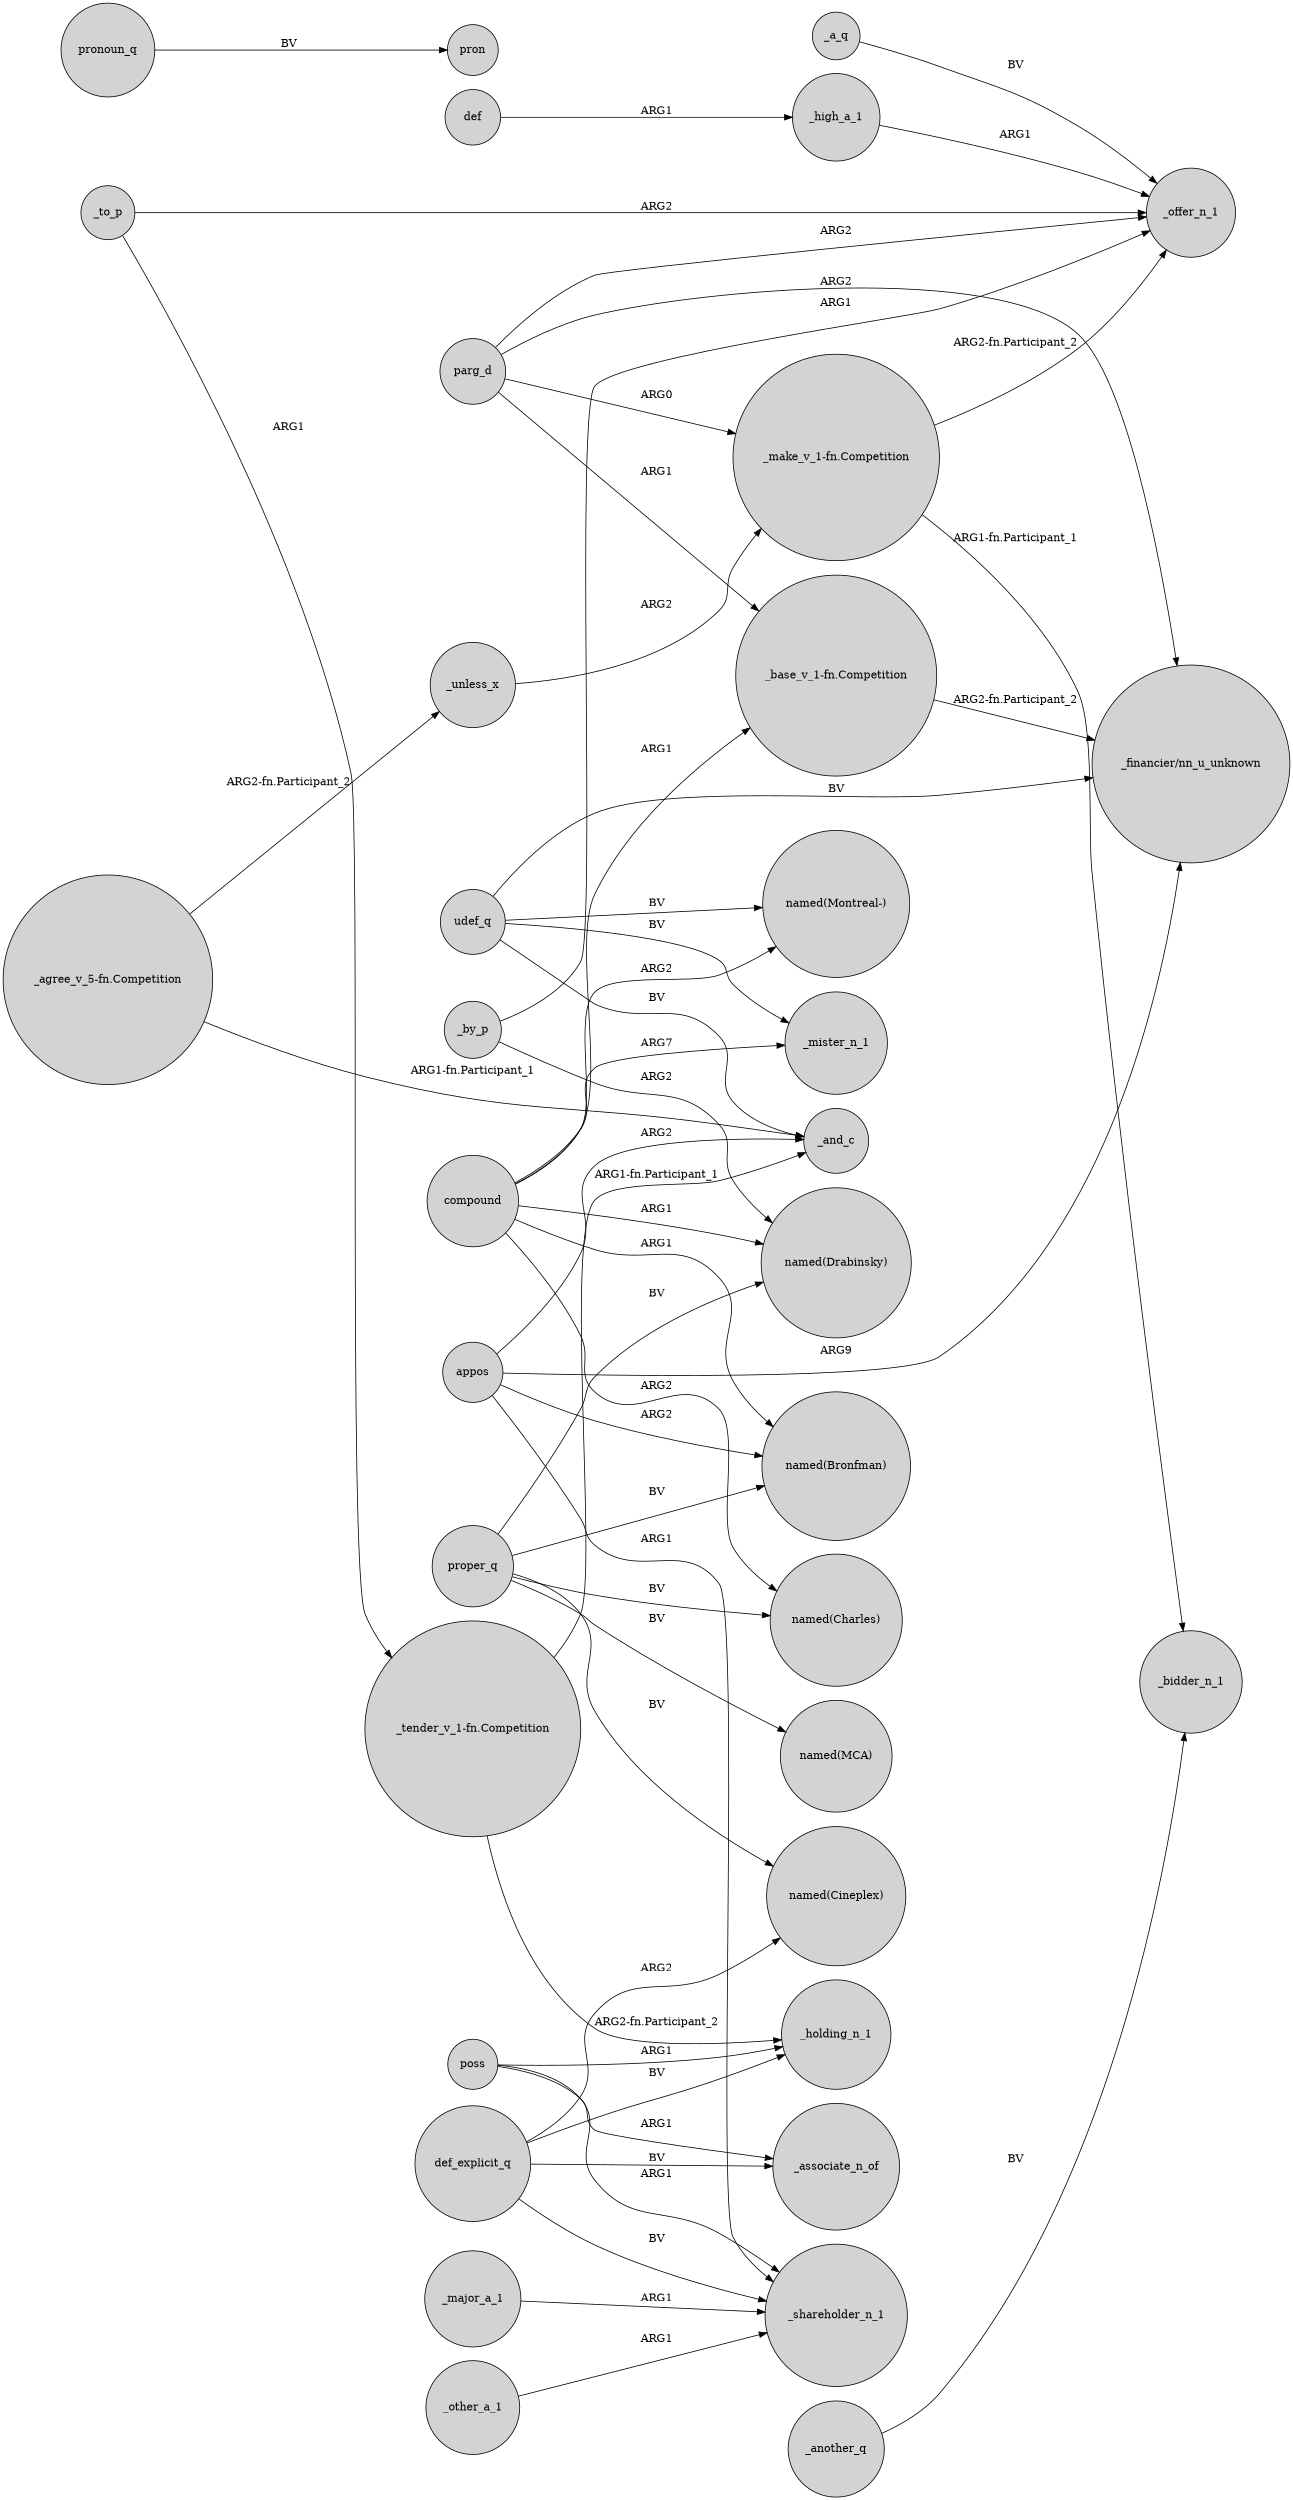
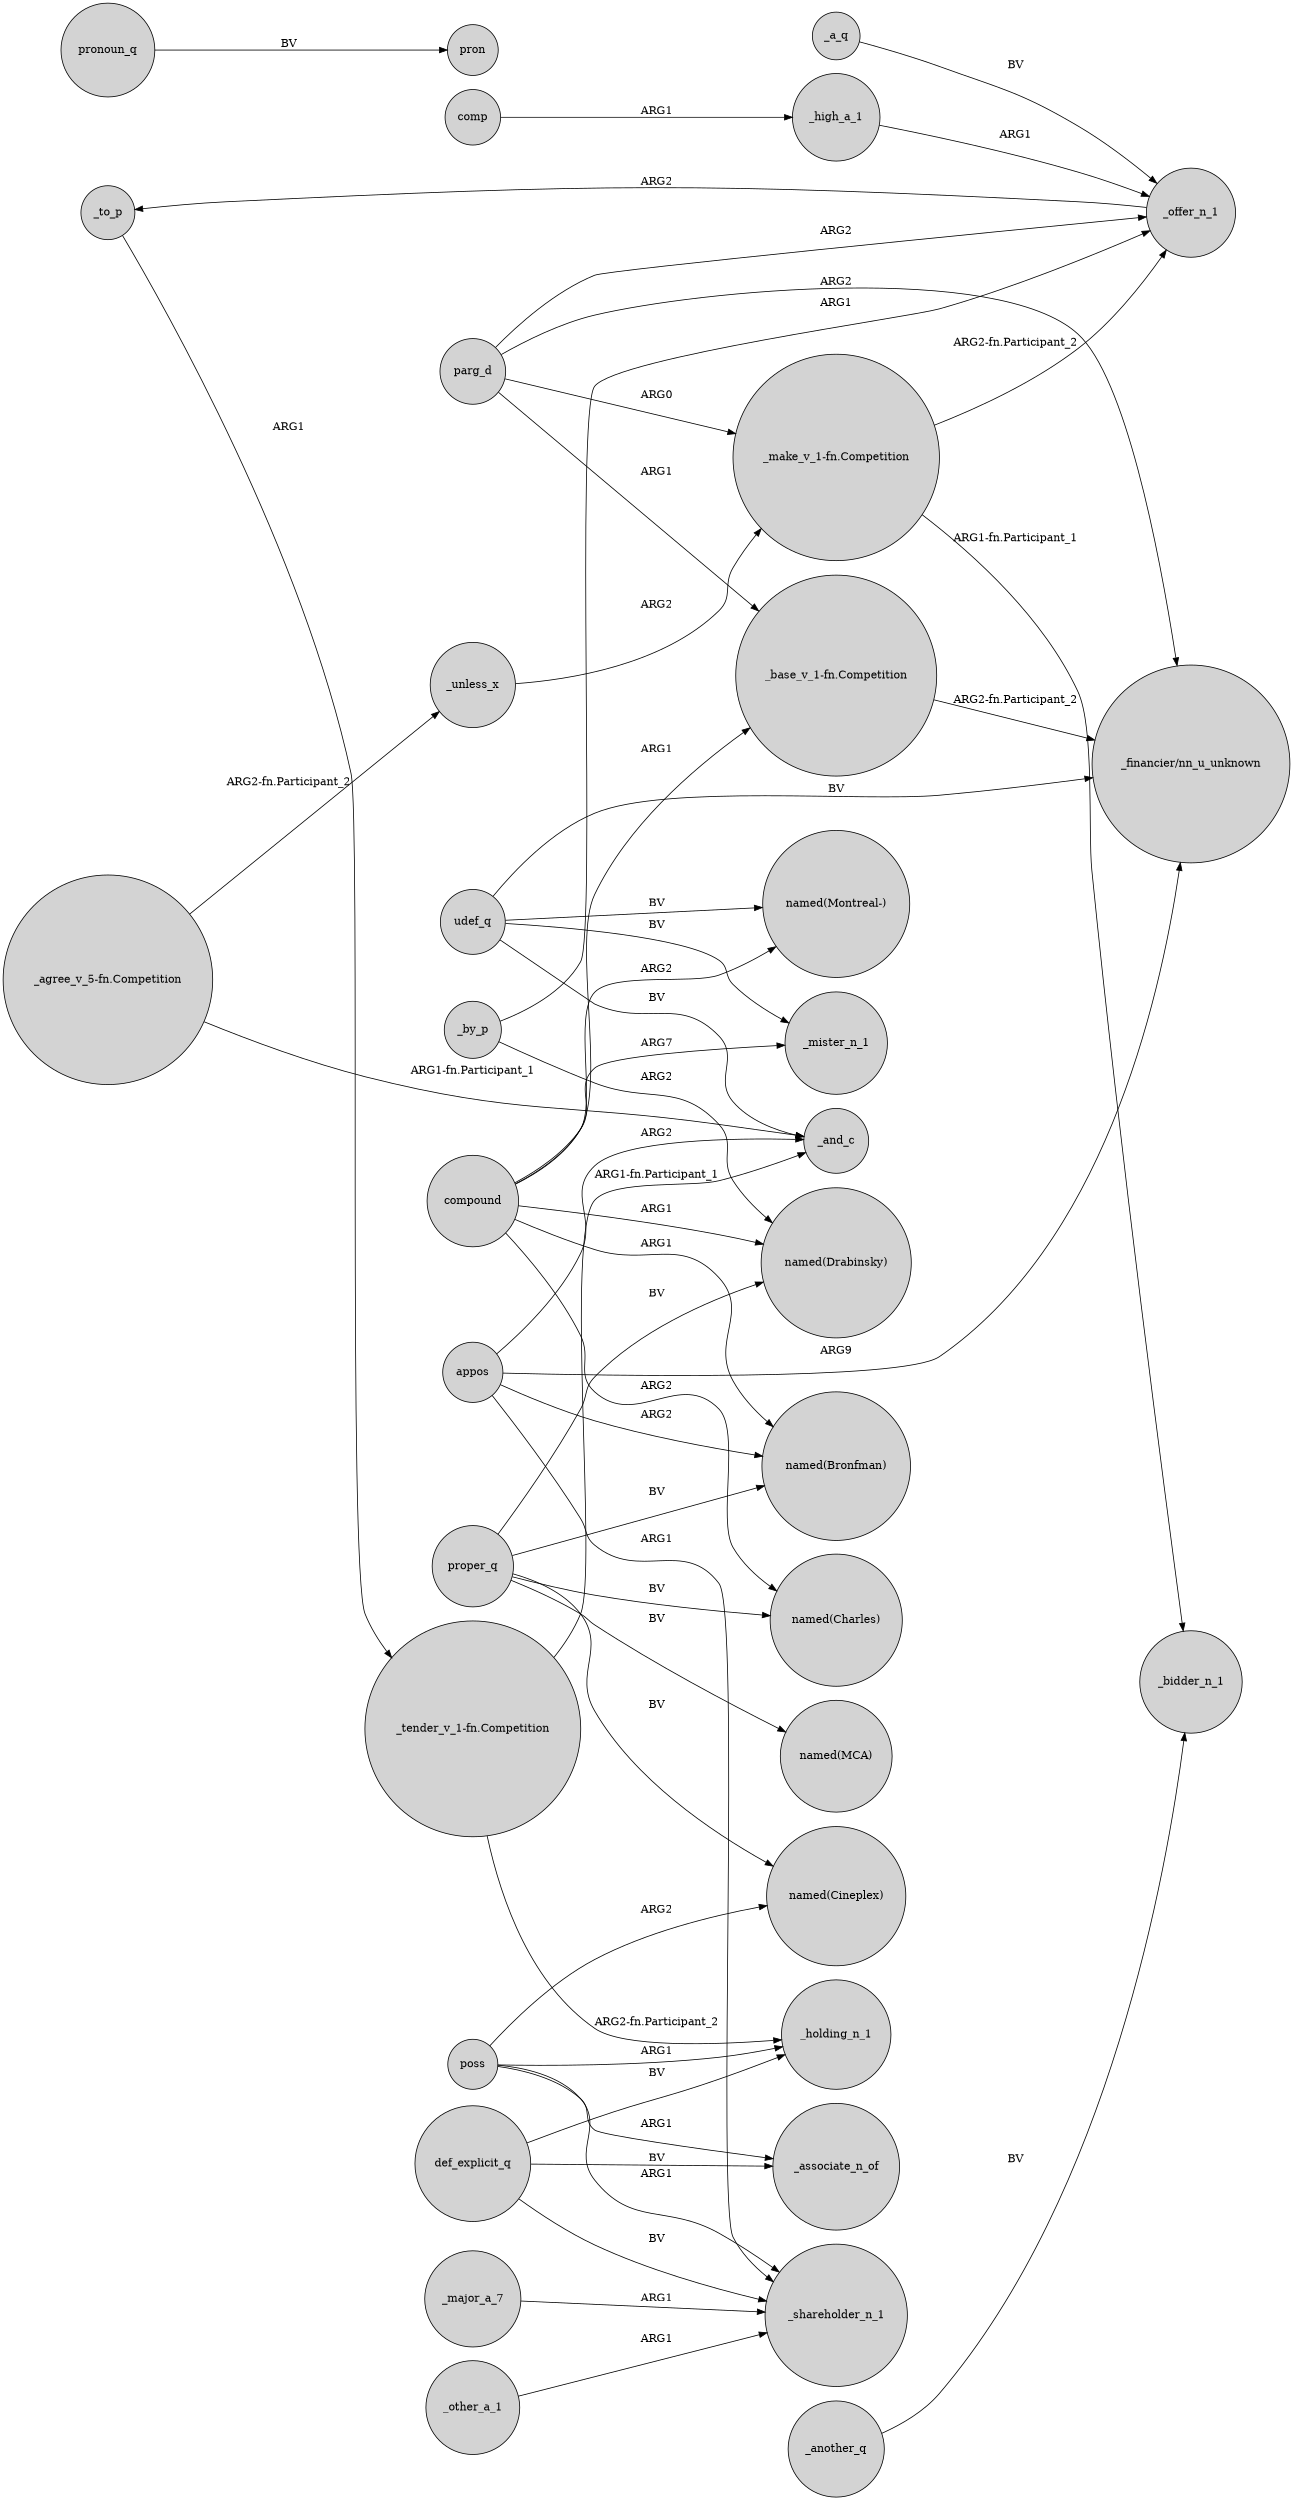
(473, 117) -> (473, 117)
(636, 213) -> (645, 188)
(609, 2000) -> (611, 1951)
(473, 2299) -> (473, 2299)
